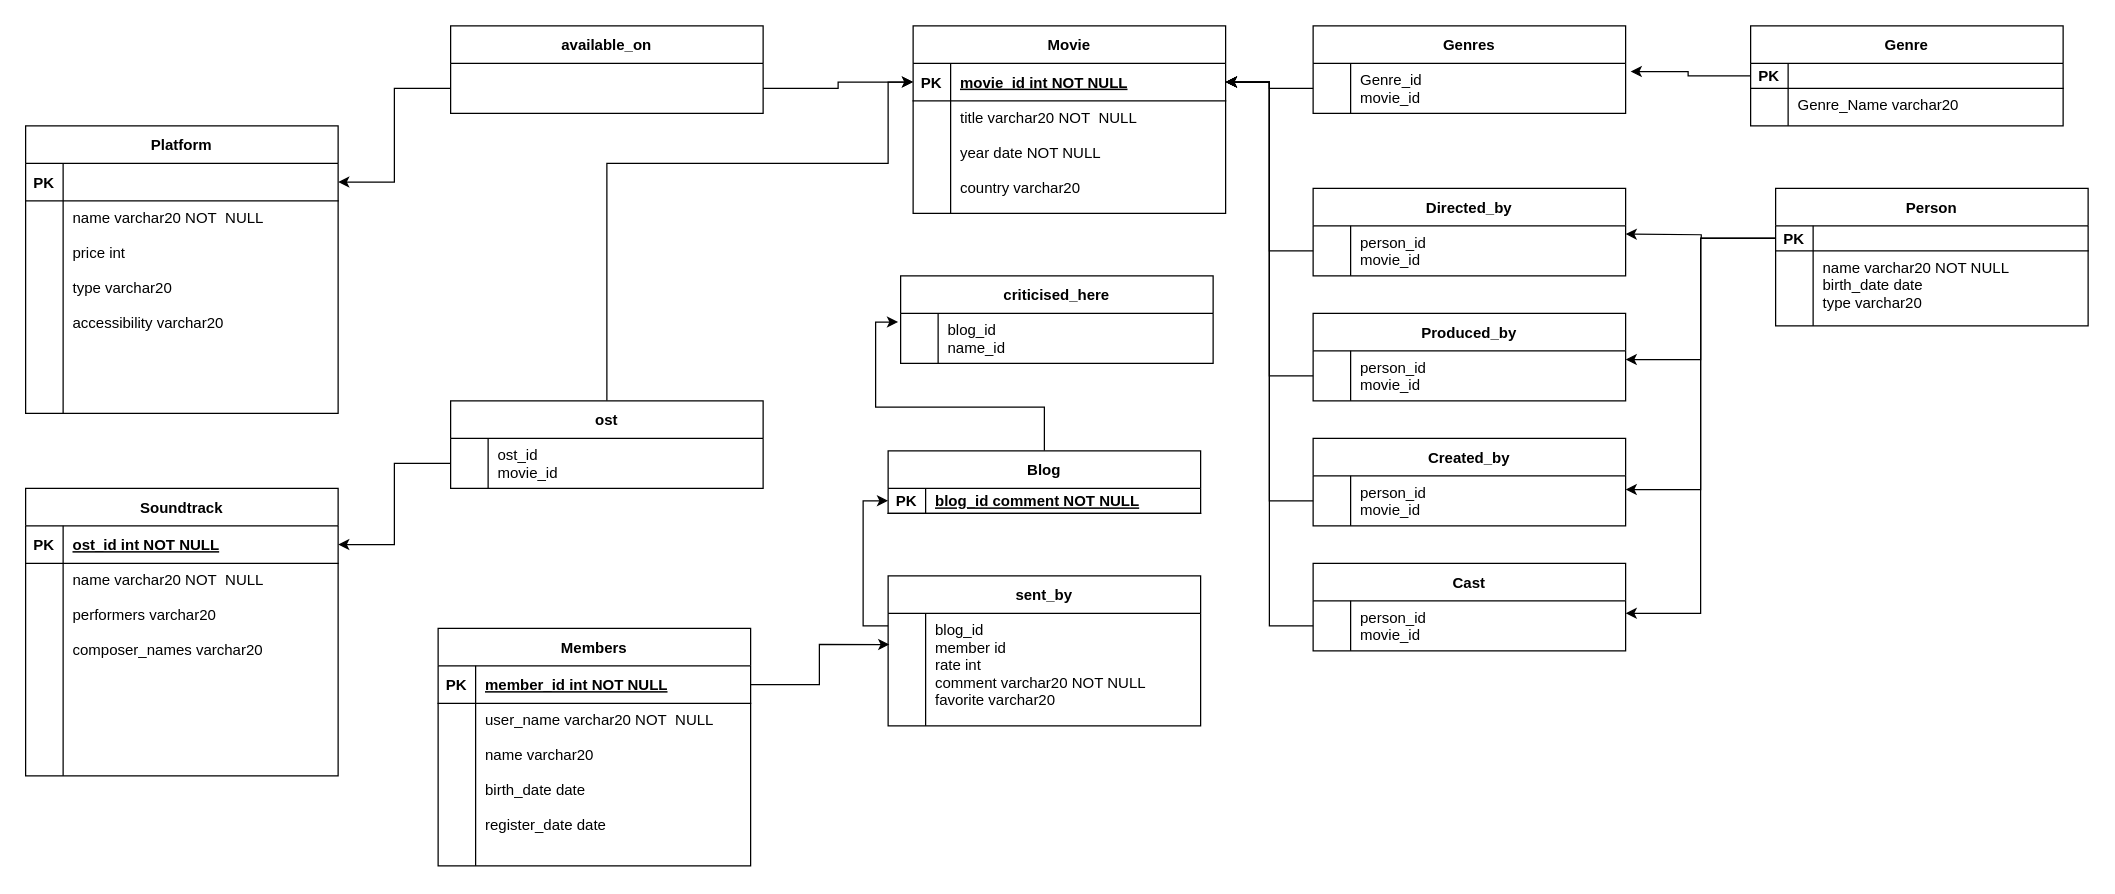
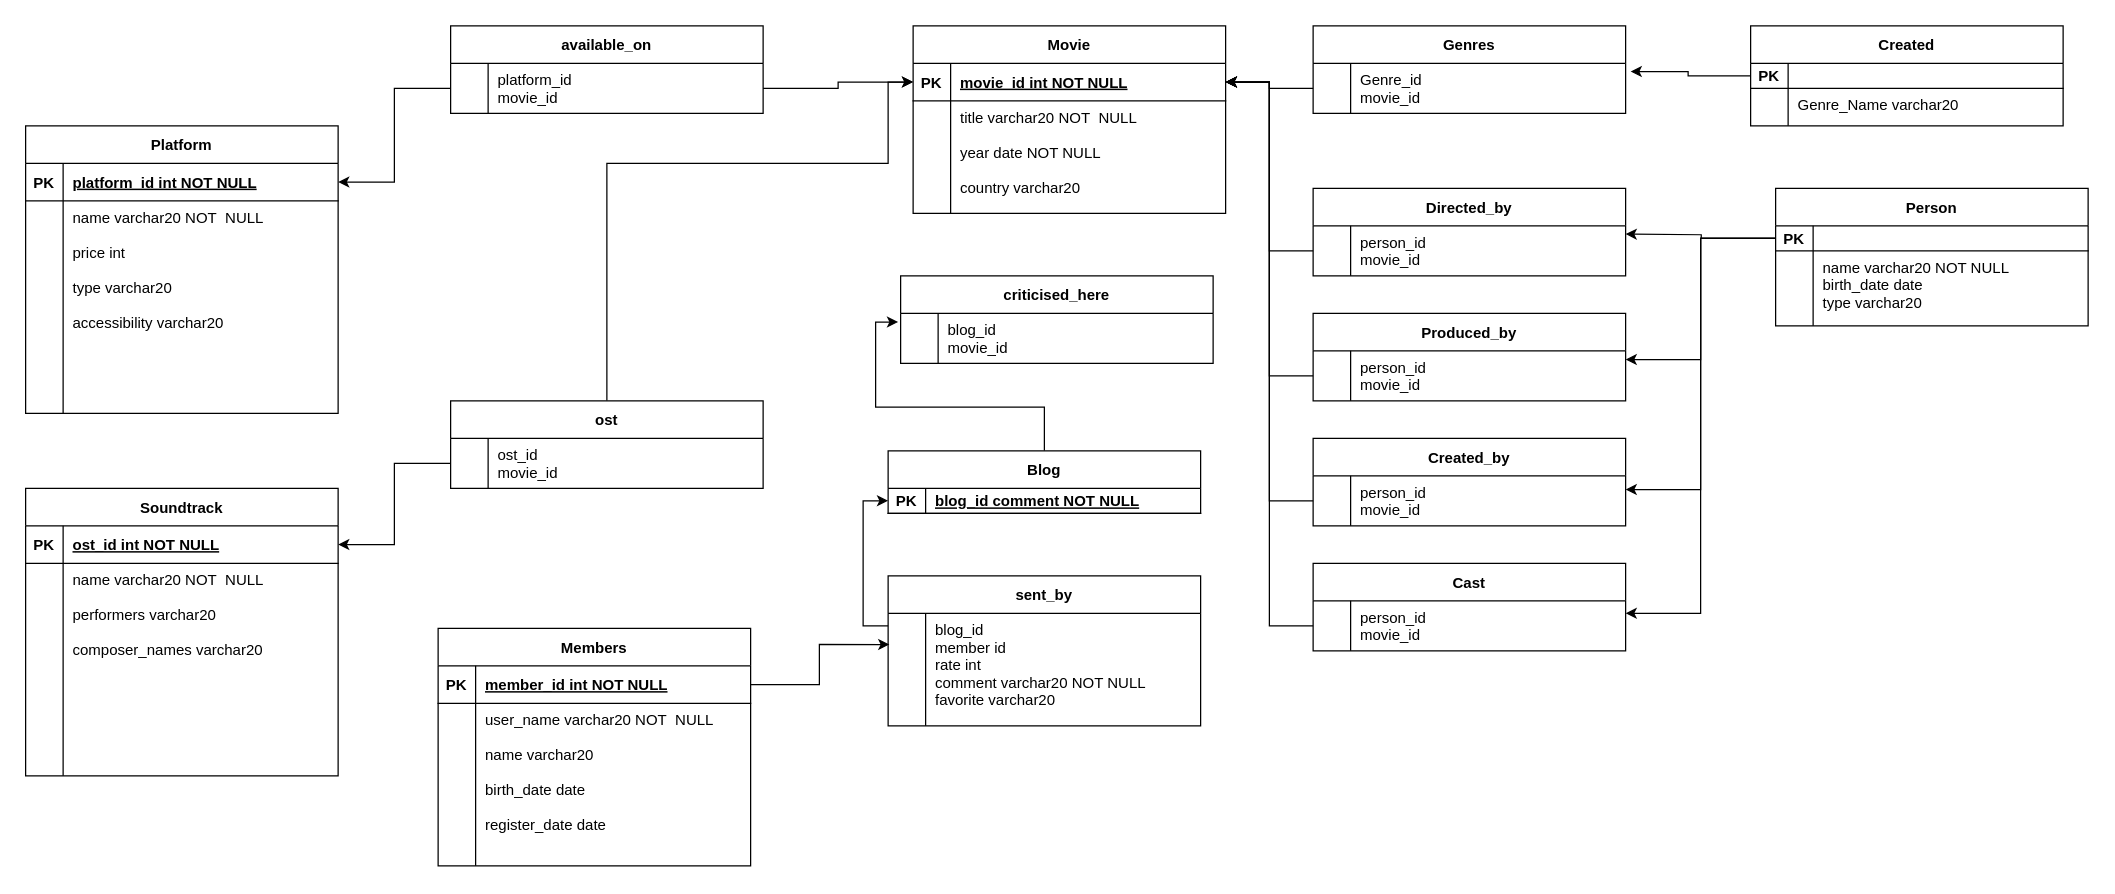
(1906, 45) -> (1906, 45)
none -> (626, 88)
none -> (201, 182)
(973, 330) -> (973, 330)
